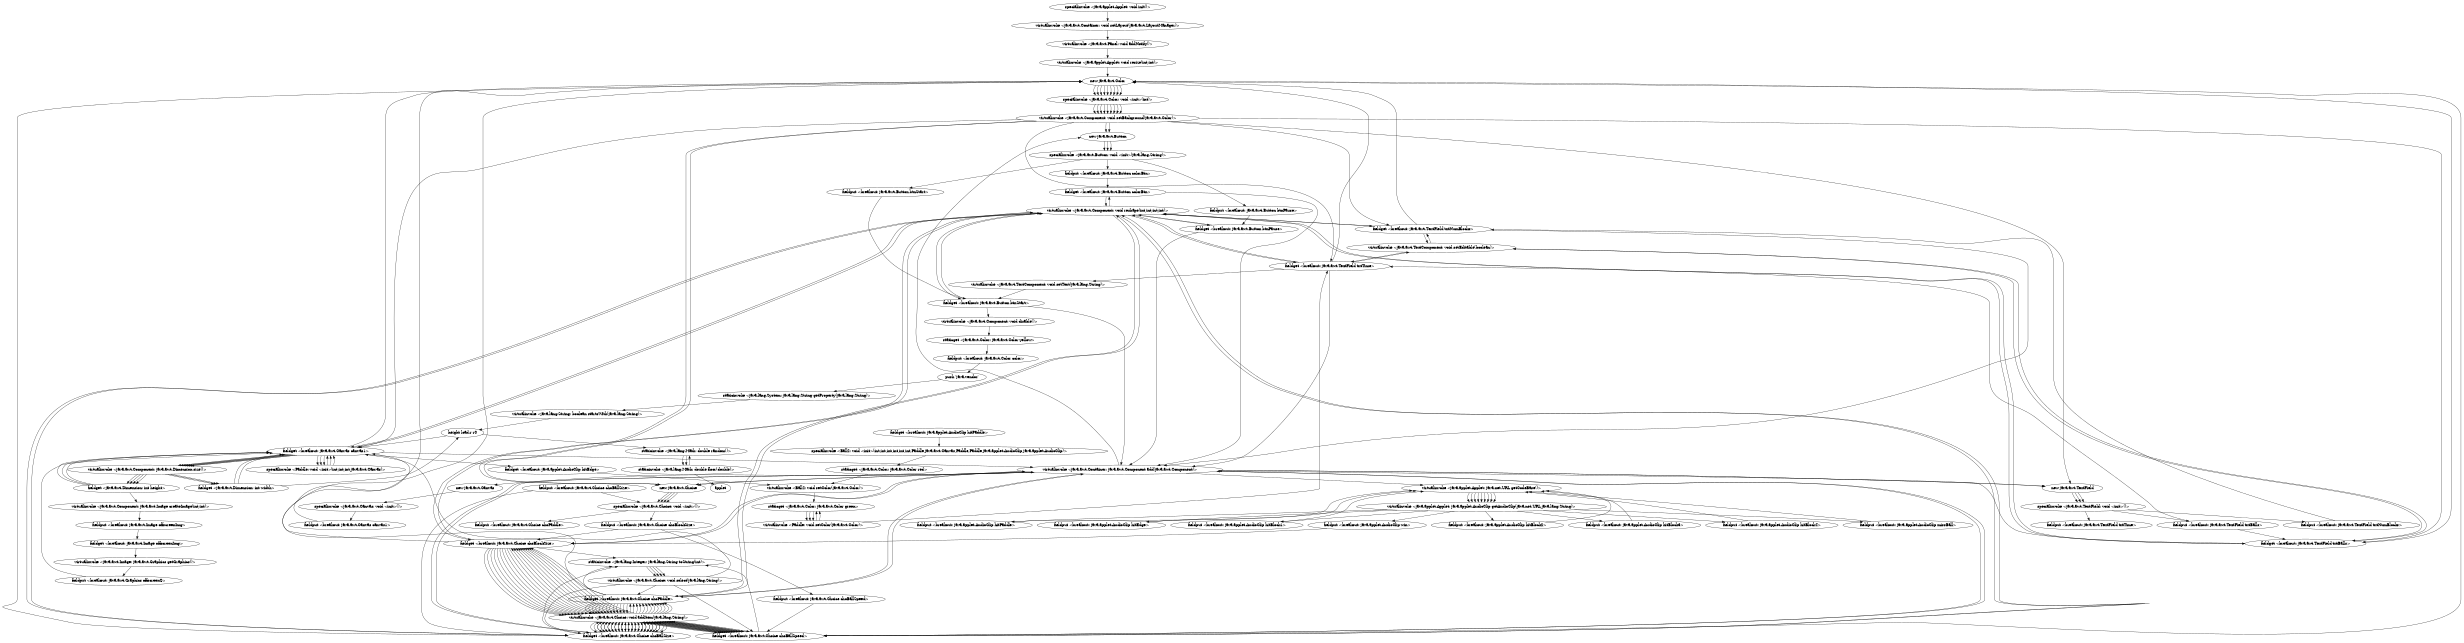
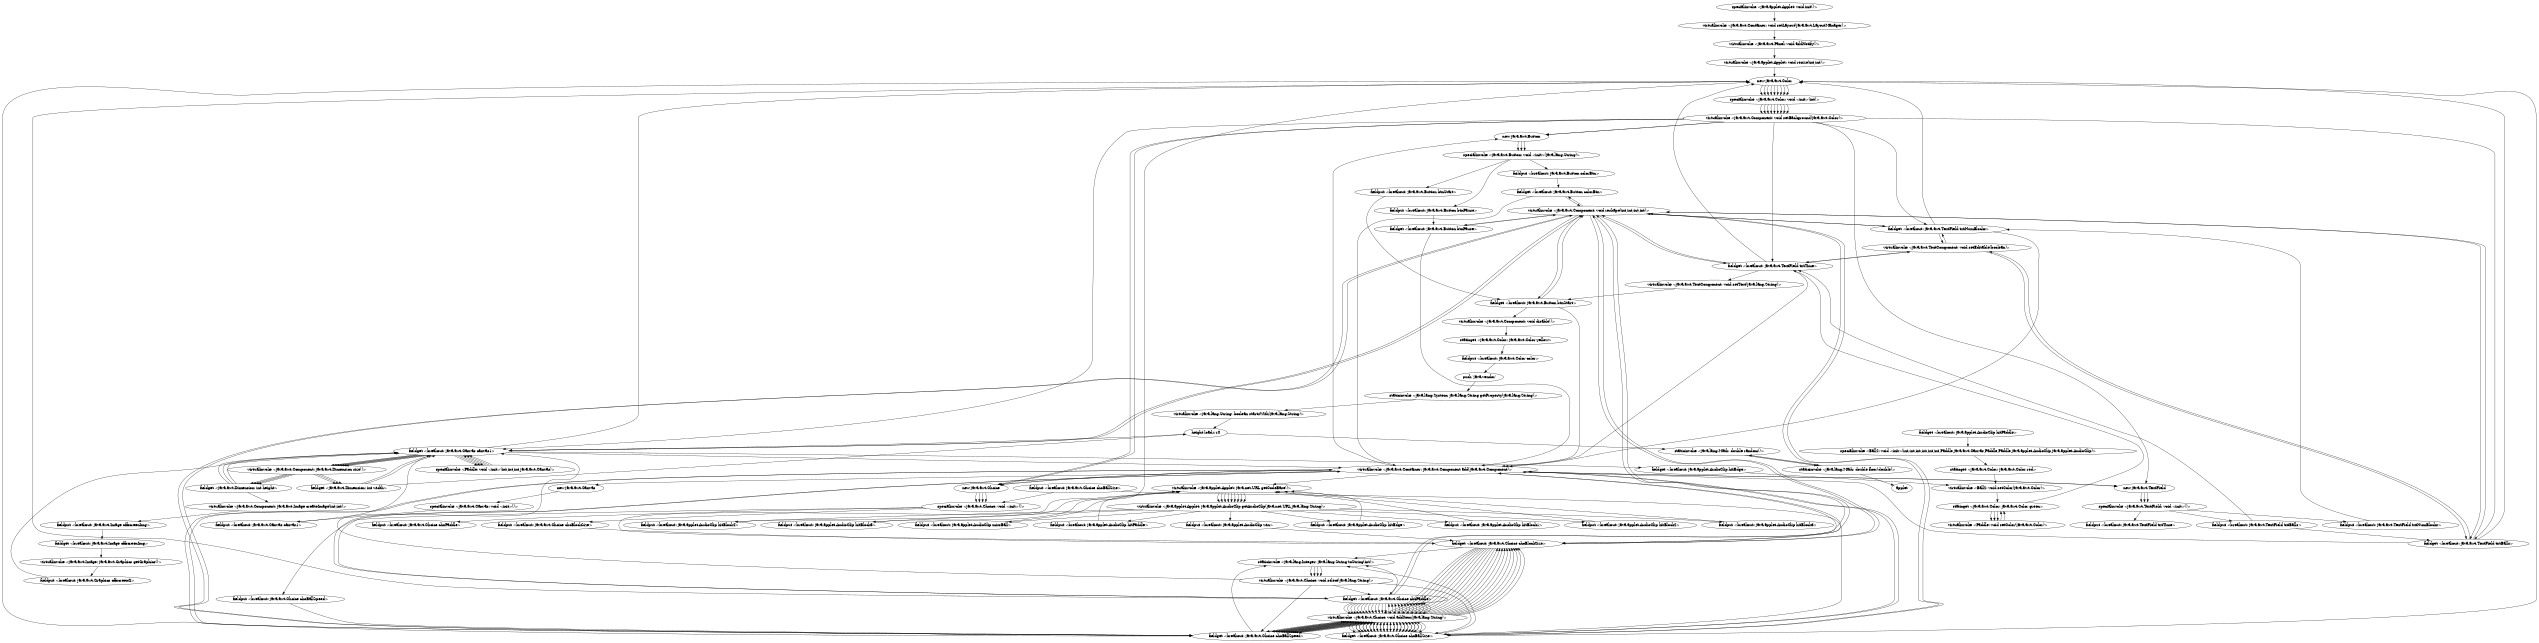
(1199, 500) -> (2009, 403)
none -> (827, 525)
(737, 558) -> (587, 513)
